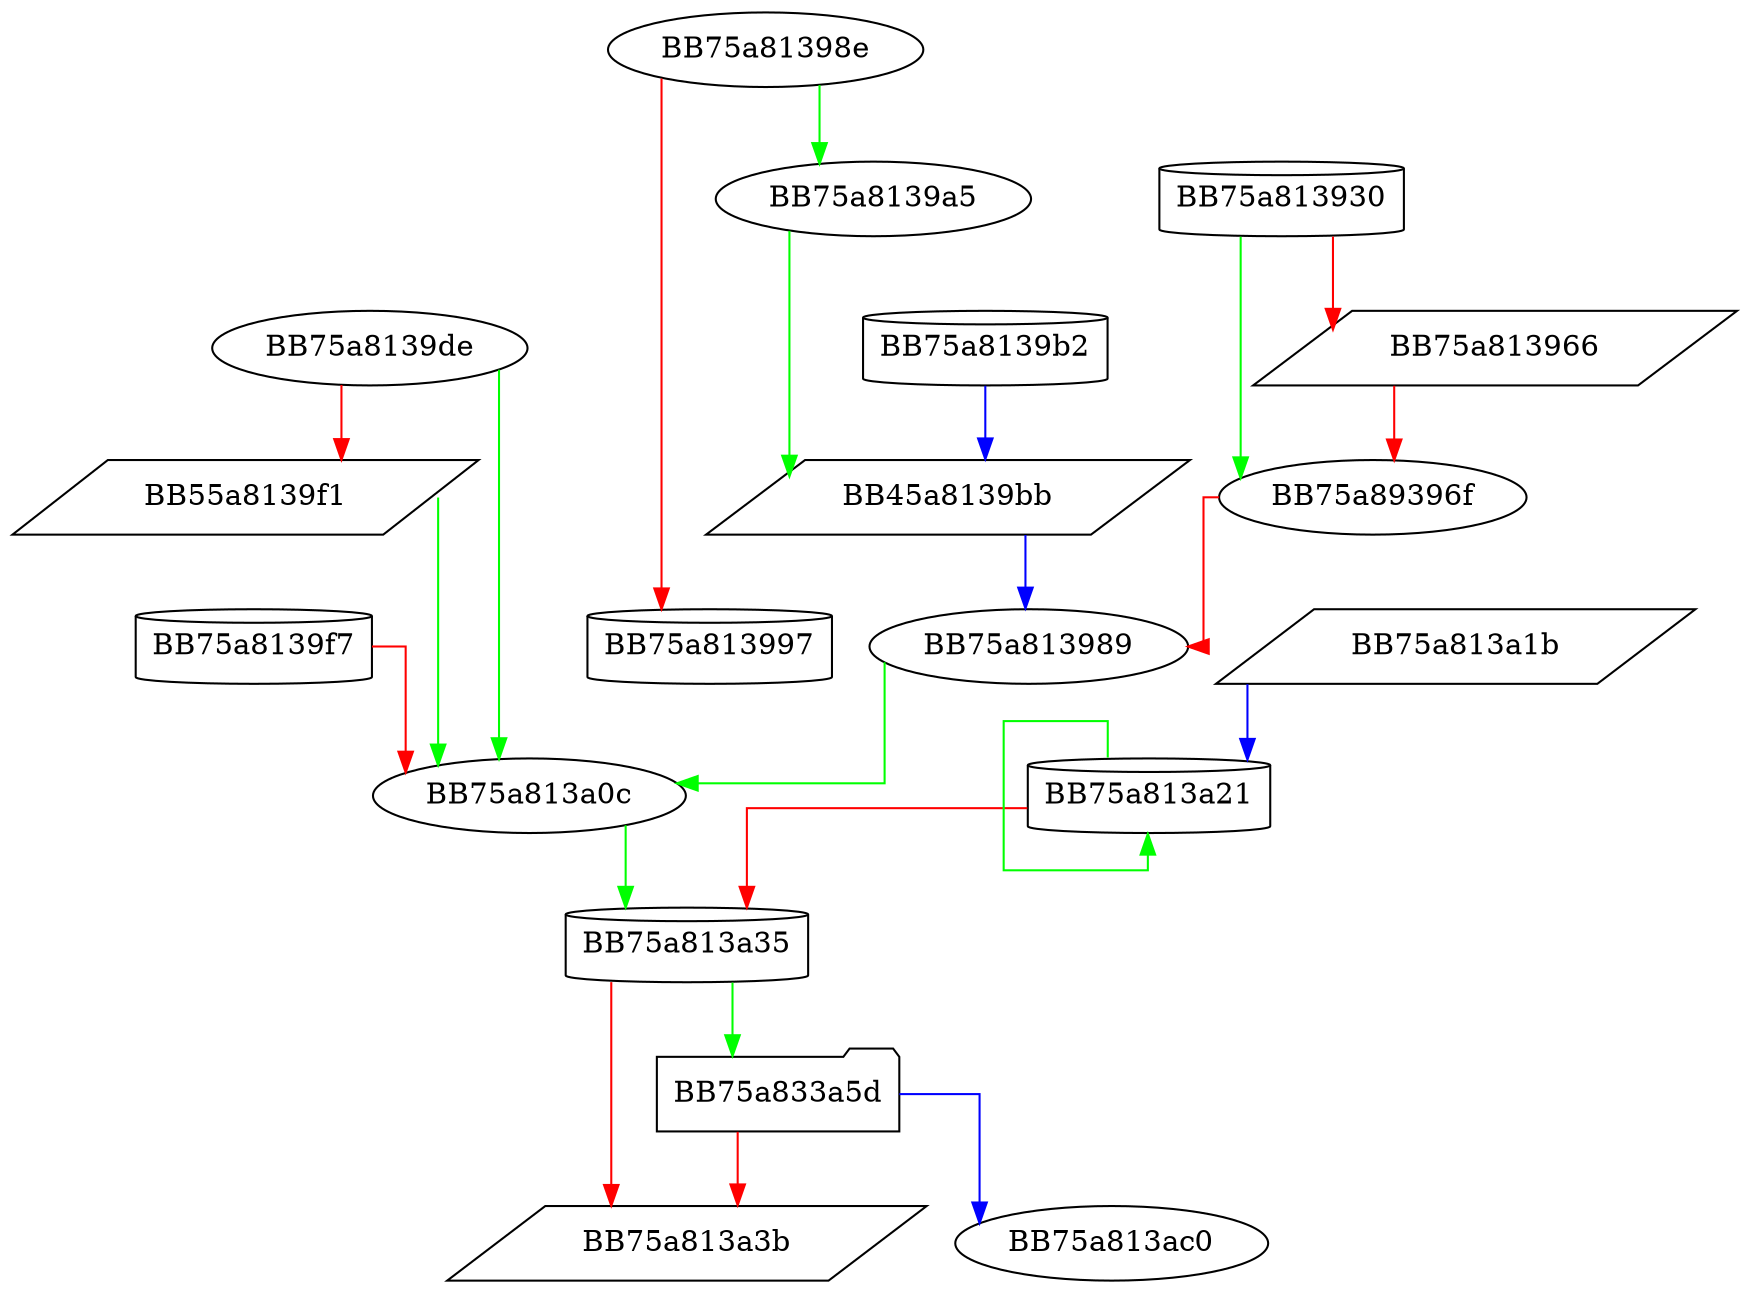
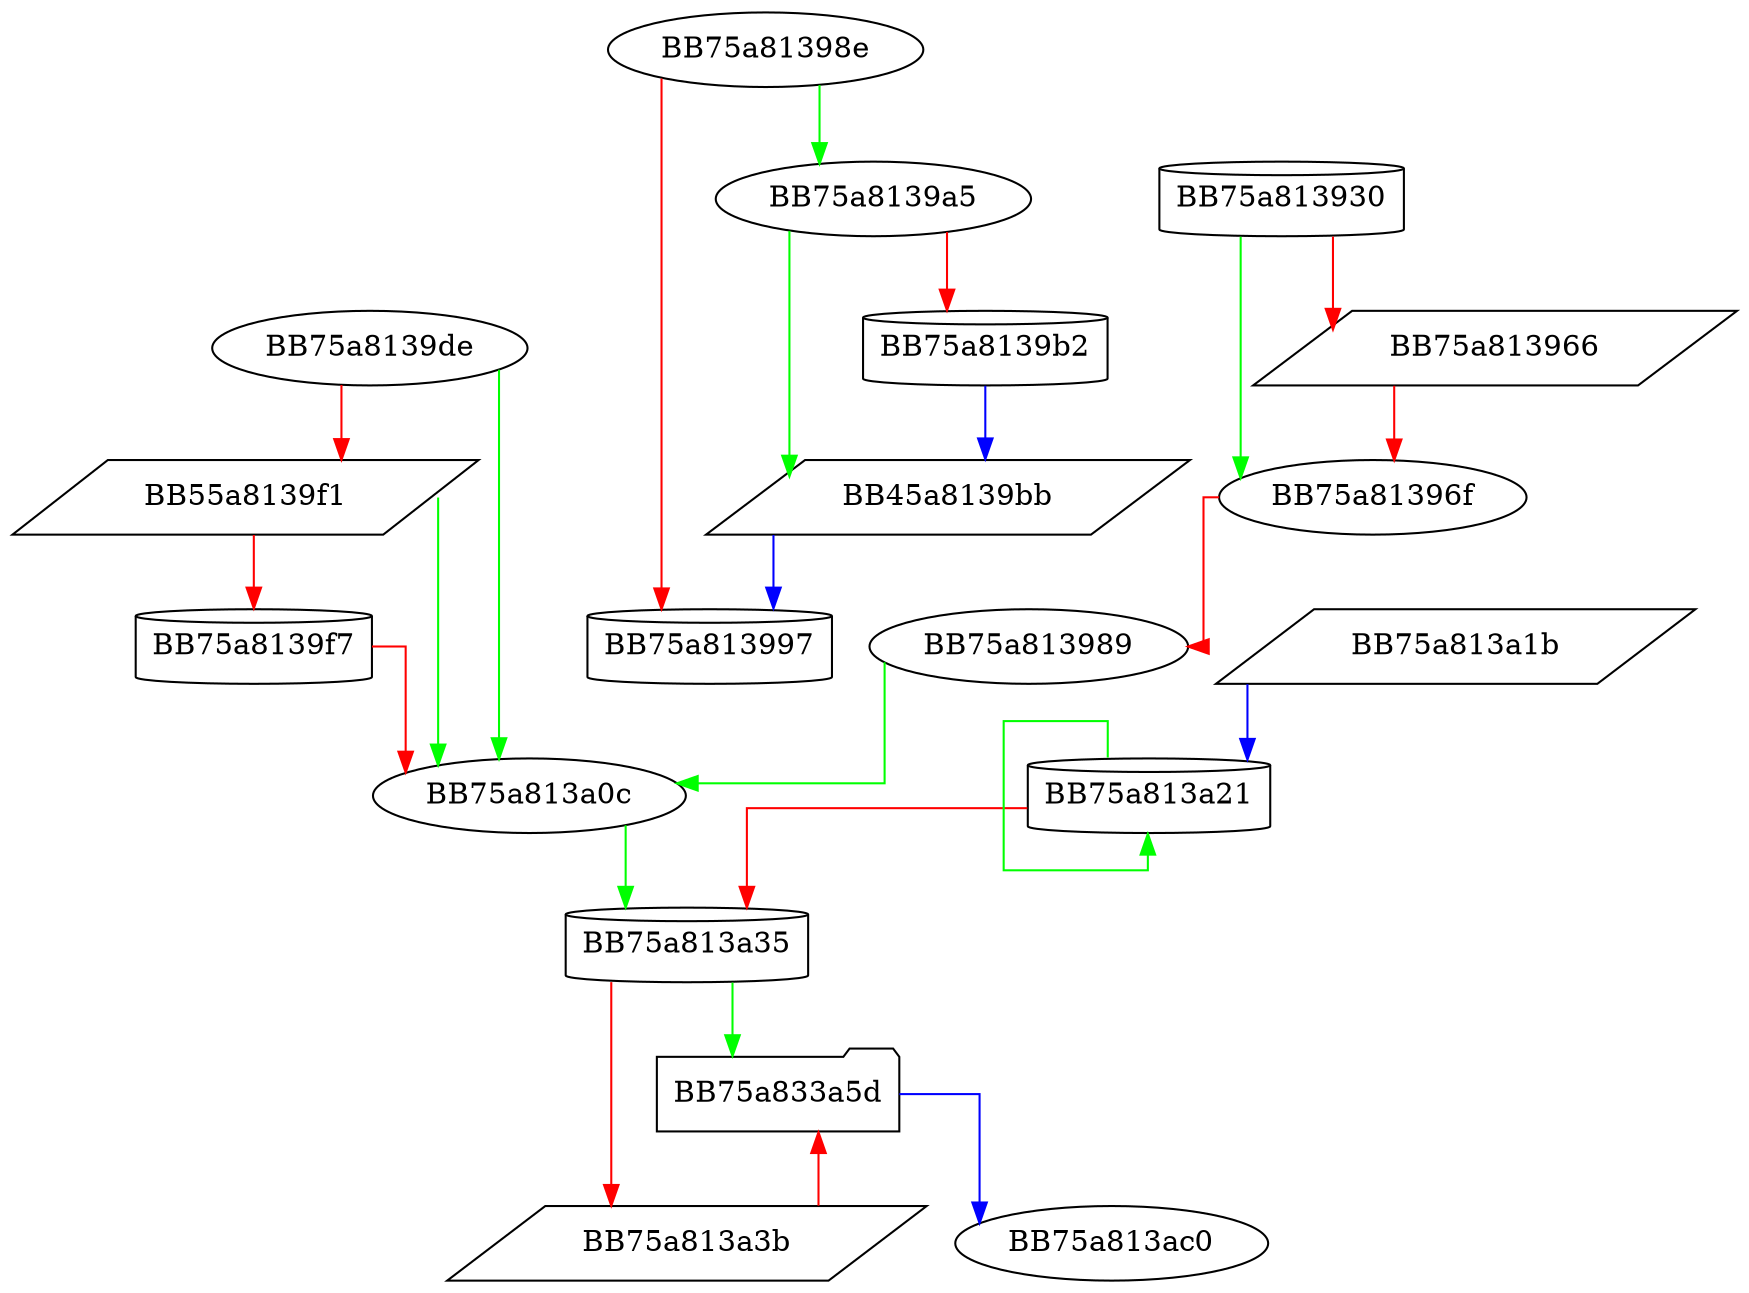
none -> (947, 261)
(1373, 497) -> (1373, 497)
none -> (254, 561)
(1025, 561) -> (773, 561)
(738, 1158) -> (819, 1179)
